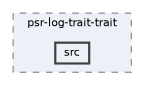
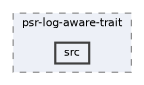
(72, 24) -> (72, 24)
